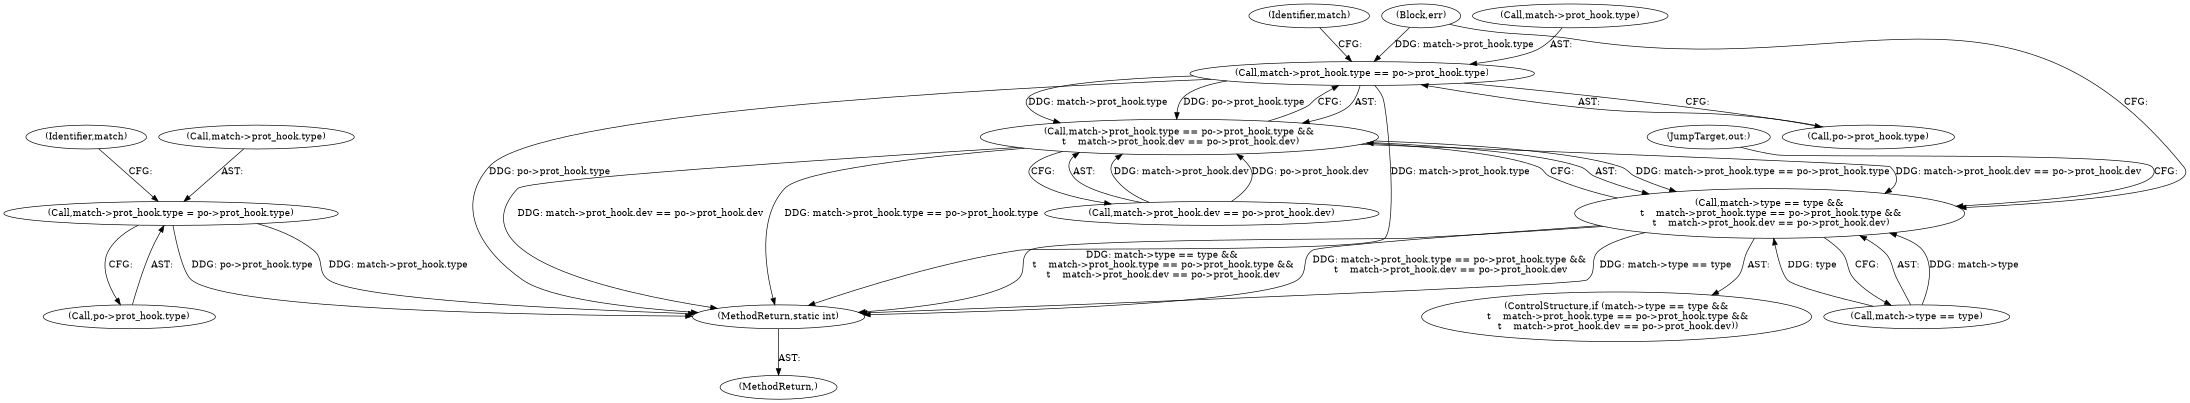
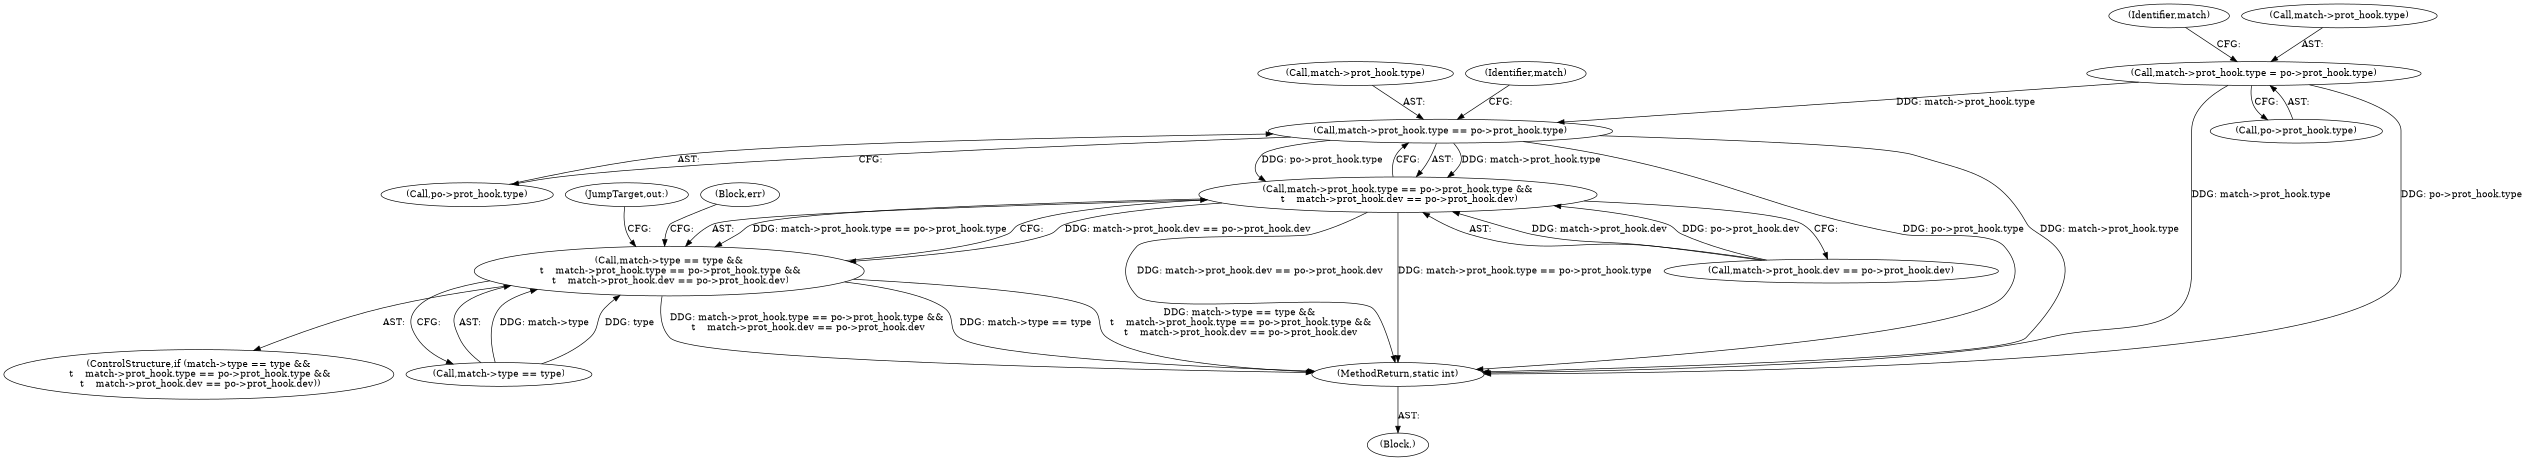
(1394, 42) -> (1851, 102)
(779, 387) -> (1398, 445)
